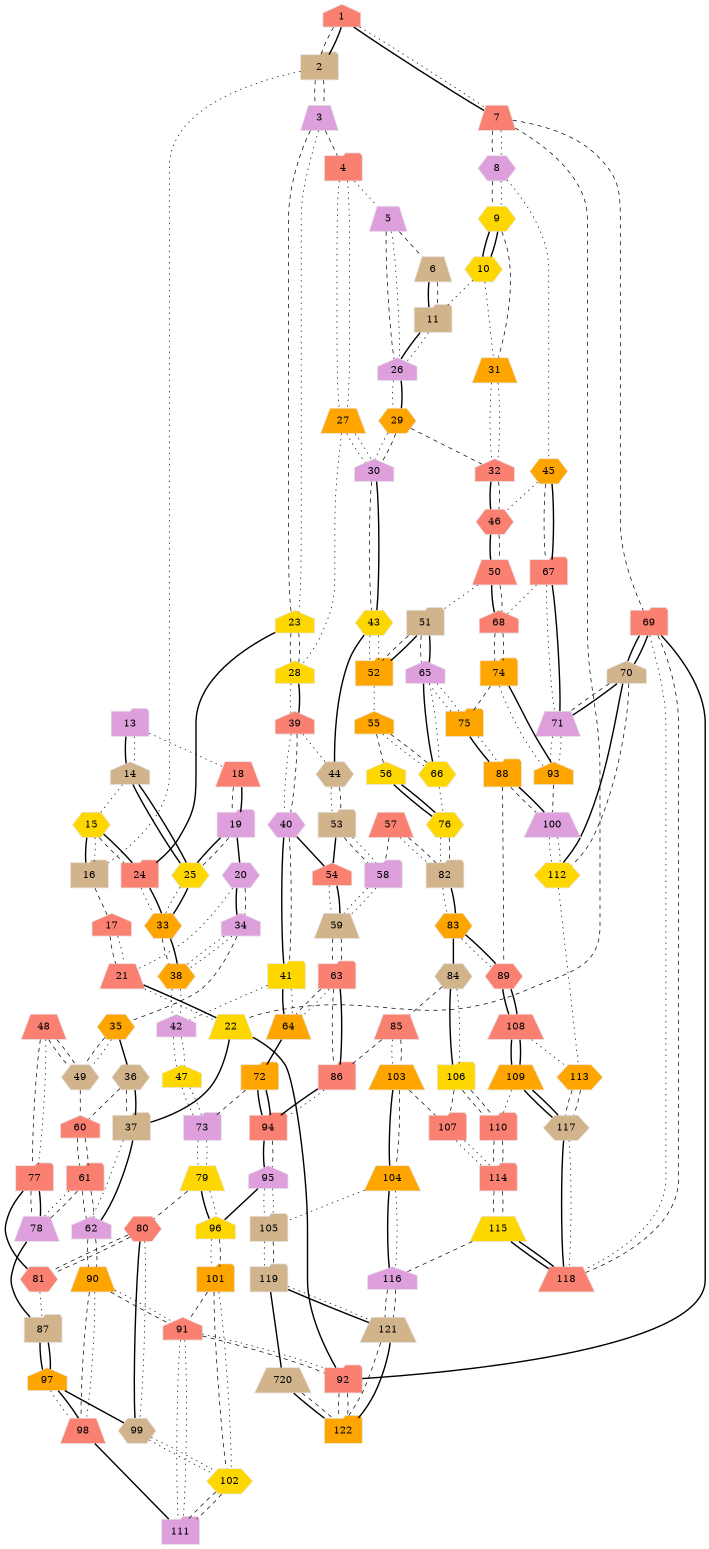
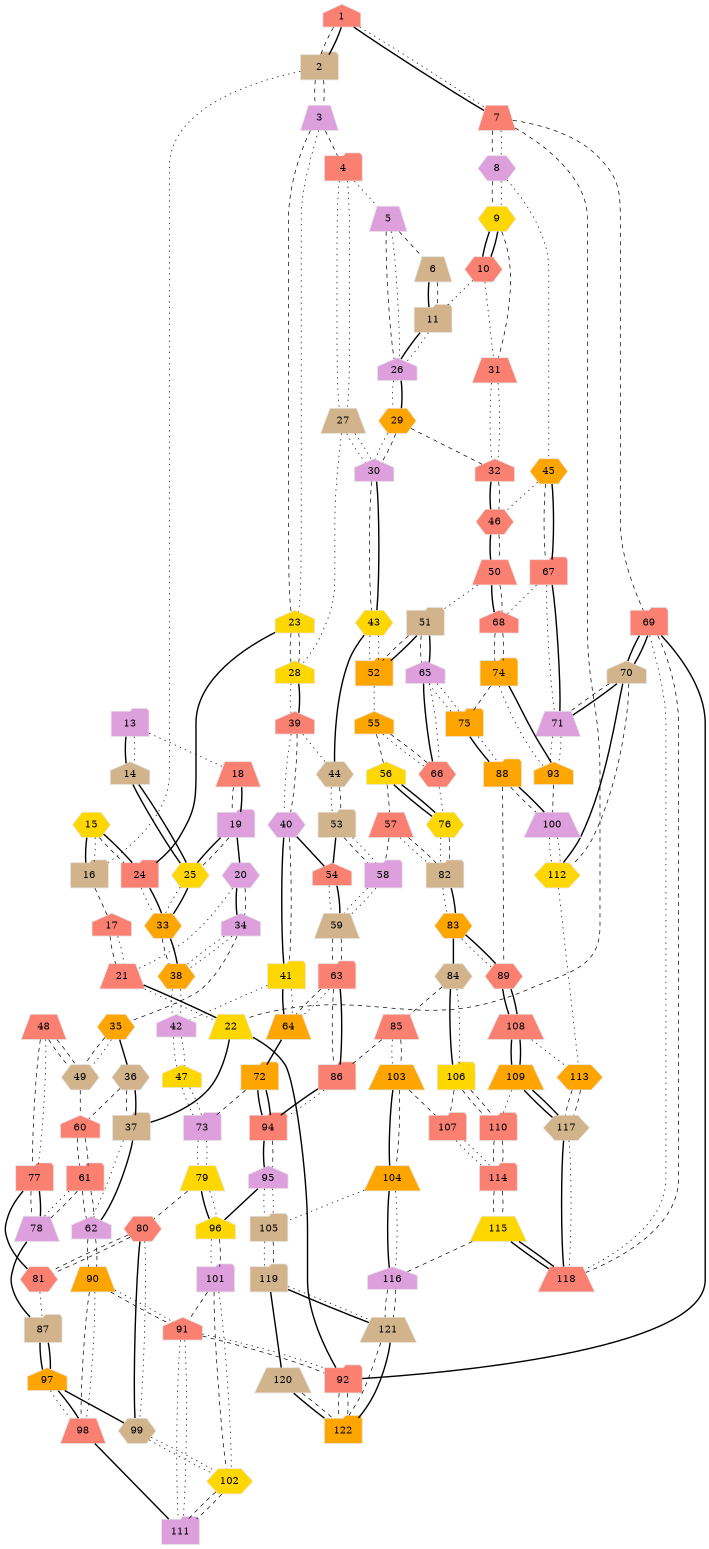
(484, 269) -> (484, 269)
(495, 370) -> (495, 370)
(343, 421) -> (343, 421)
(437, 774) -> (437, 774)
(112, 798) -> none
none -> (388, 798)
(216, 1279) -> (216, 1279)
(283, 1380) -> (283, 1380)
